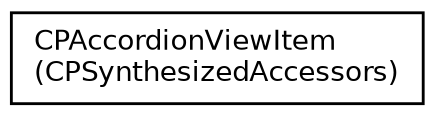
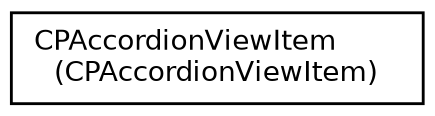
(217, 58) -> (217, 58)
